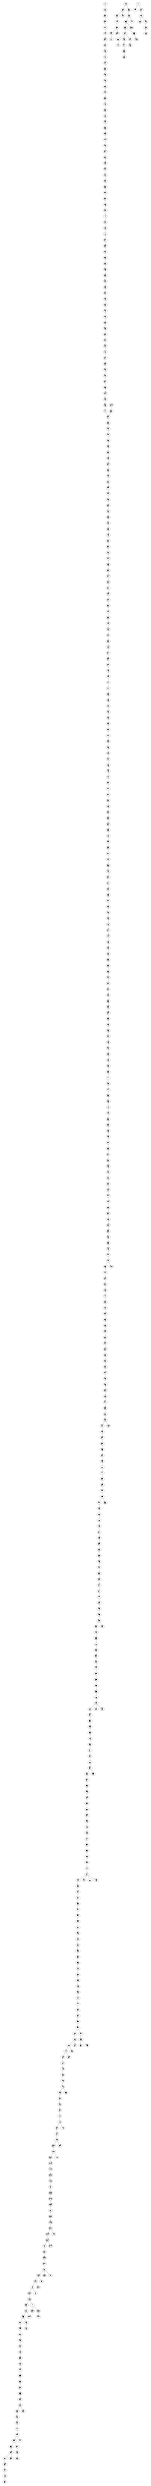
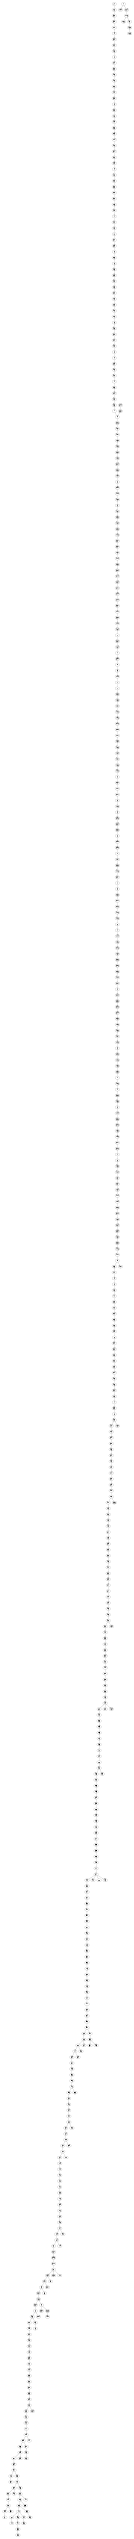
none -> (17, 2476)
